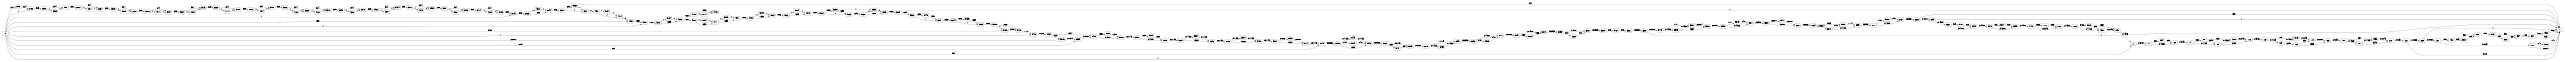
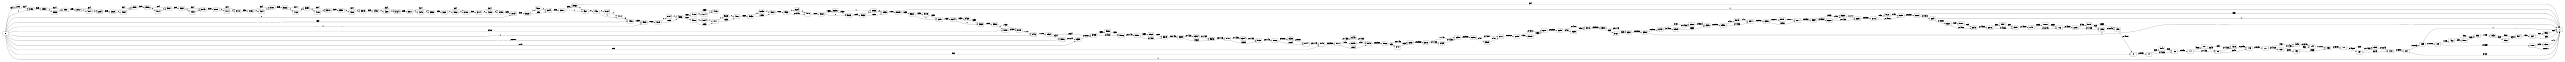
(797, 14) -> (797, 14)
none -> (1616, 29)
